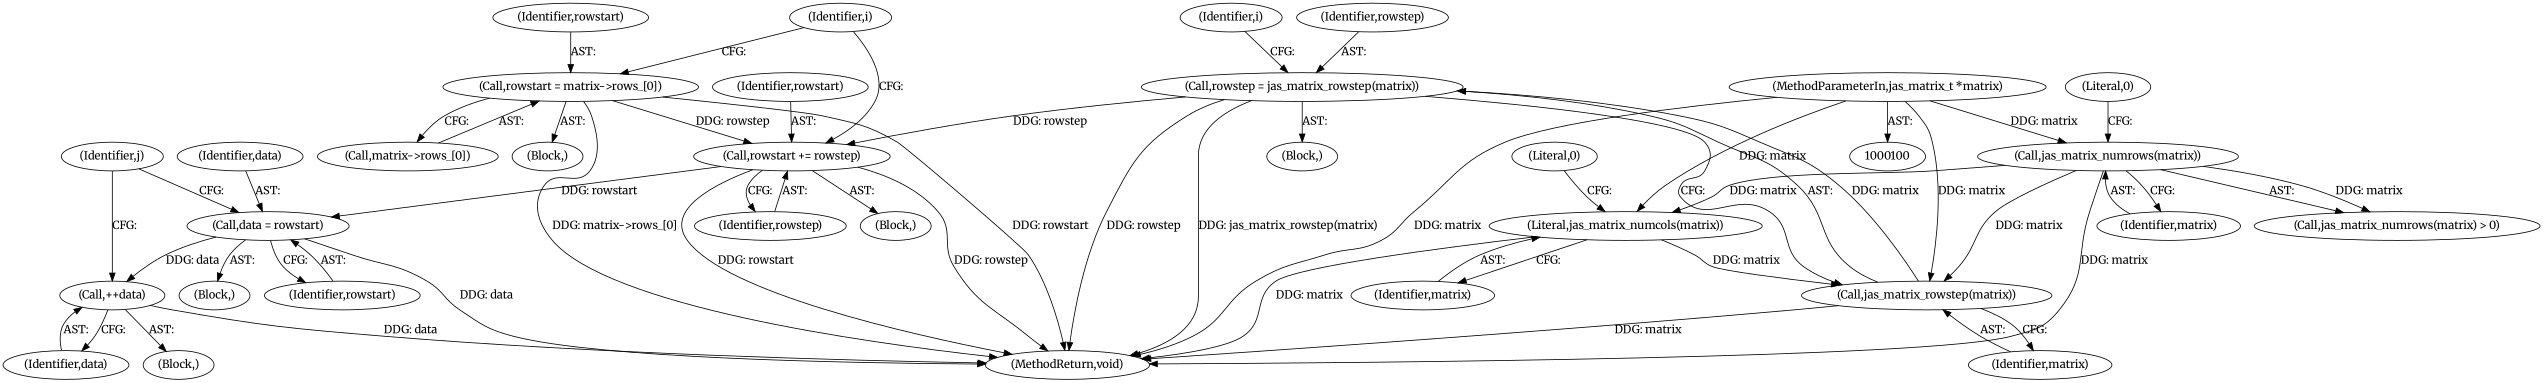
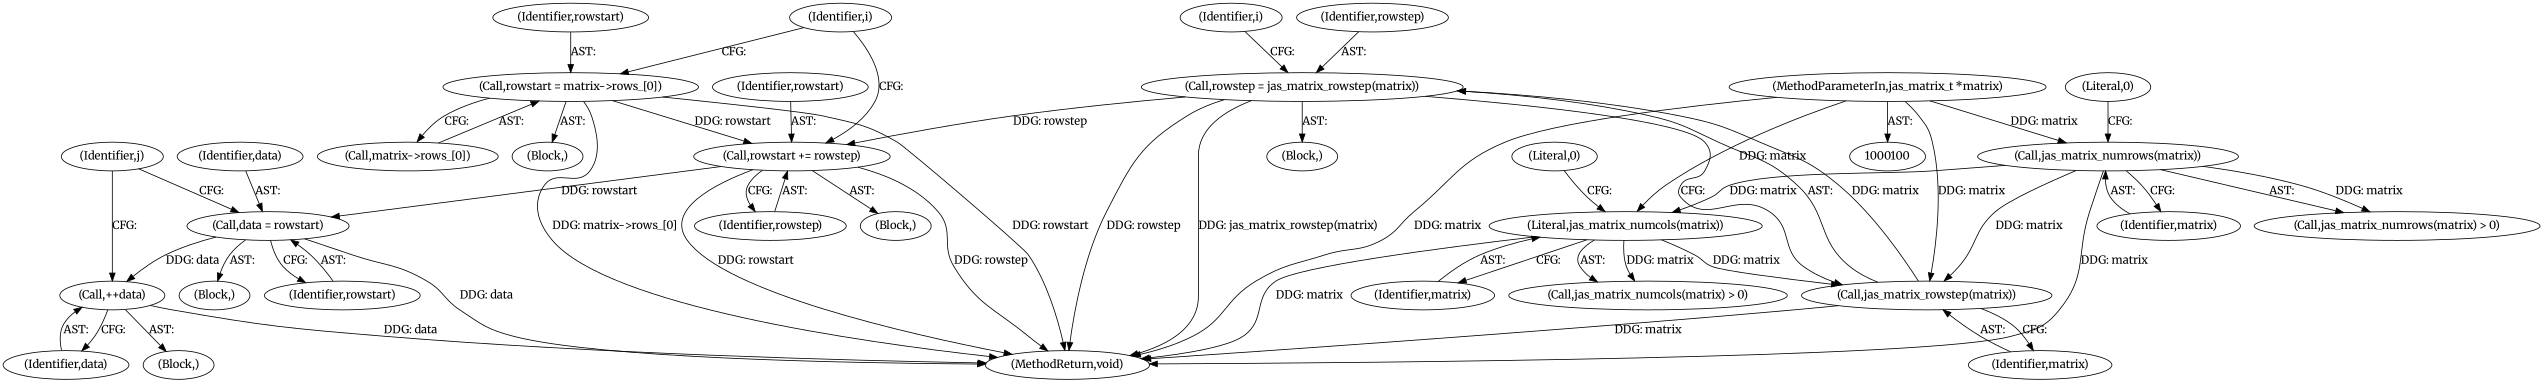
(733, 122) -> (733, 122)
none -> (1648, 295)
